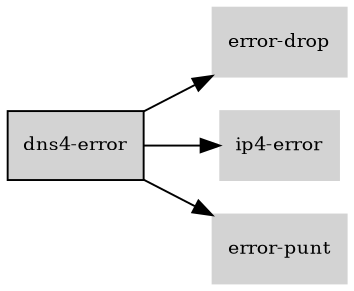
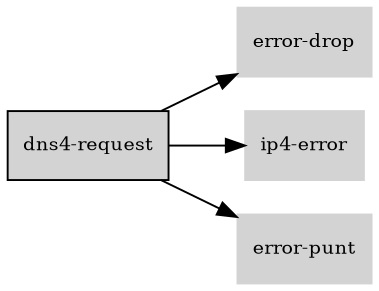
(76, 146) -> (88, 146)
